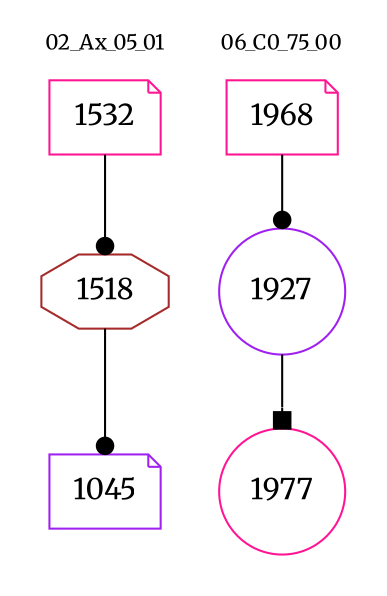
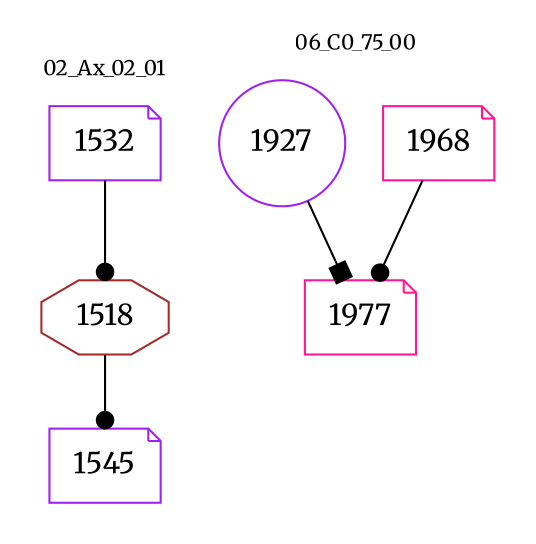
(105, 44) -> (105, 70)
(105, 117) -> (105, 143)
(282, 183) -> (403, 223)
(105, 492) -> (105, 466)
(282, 492) -> (360, 317)
